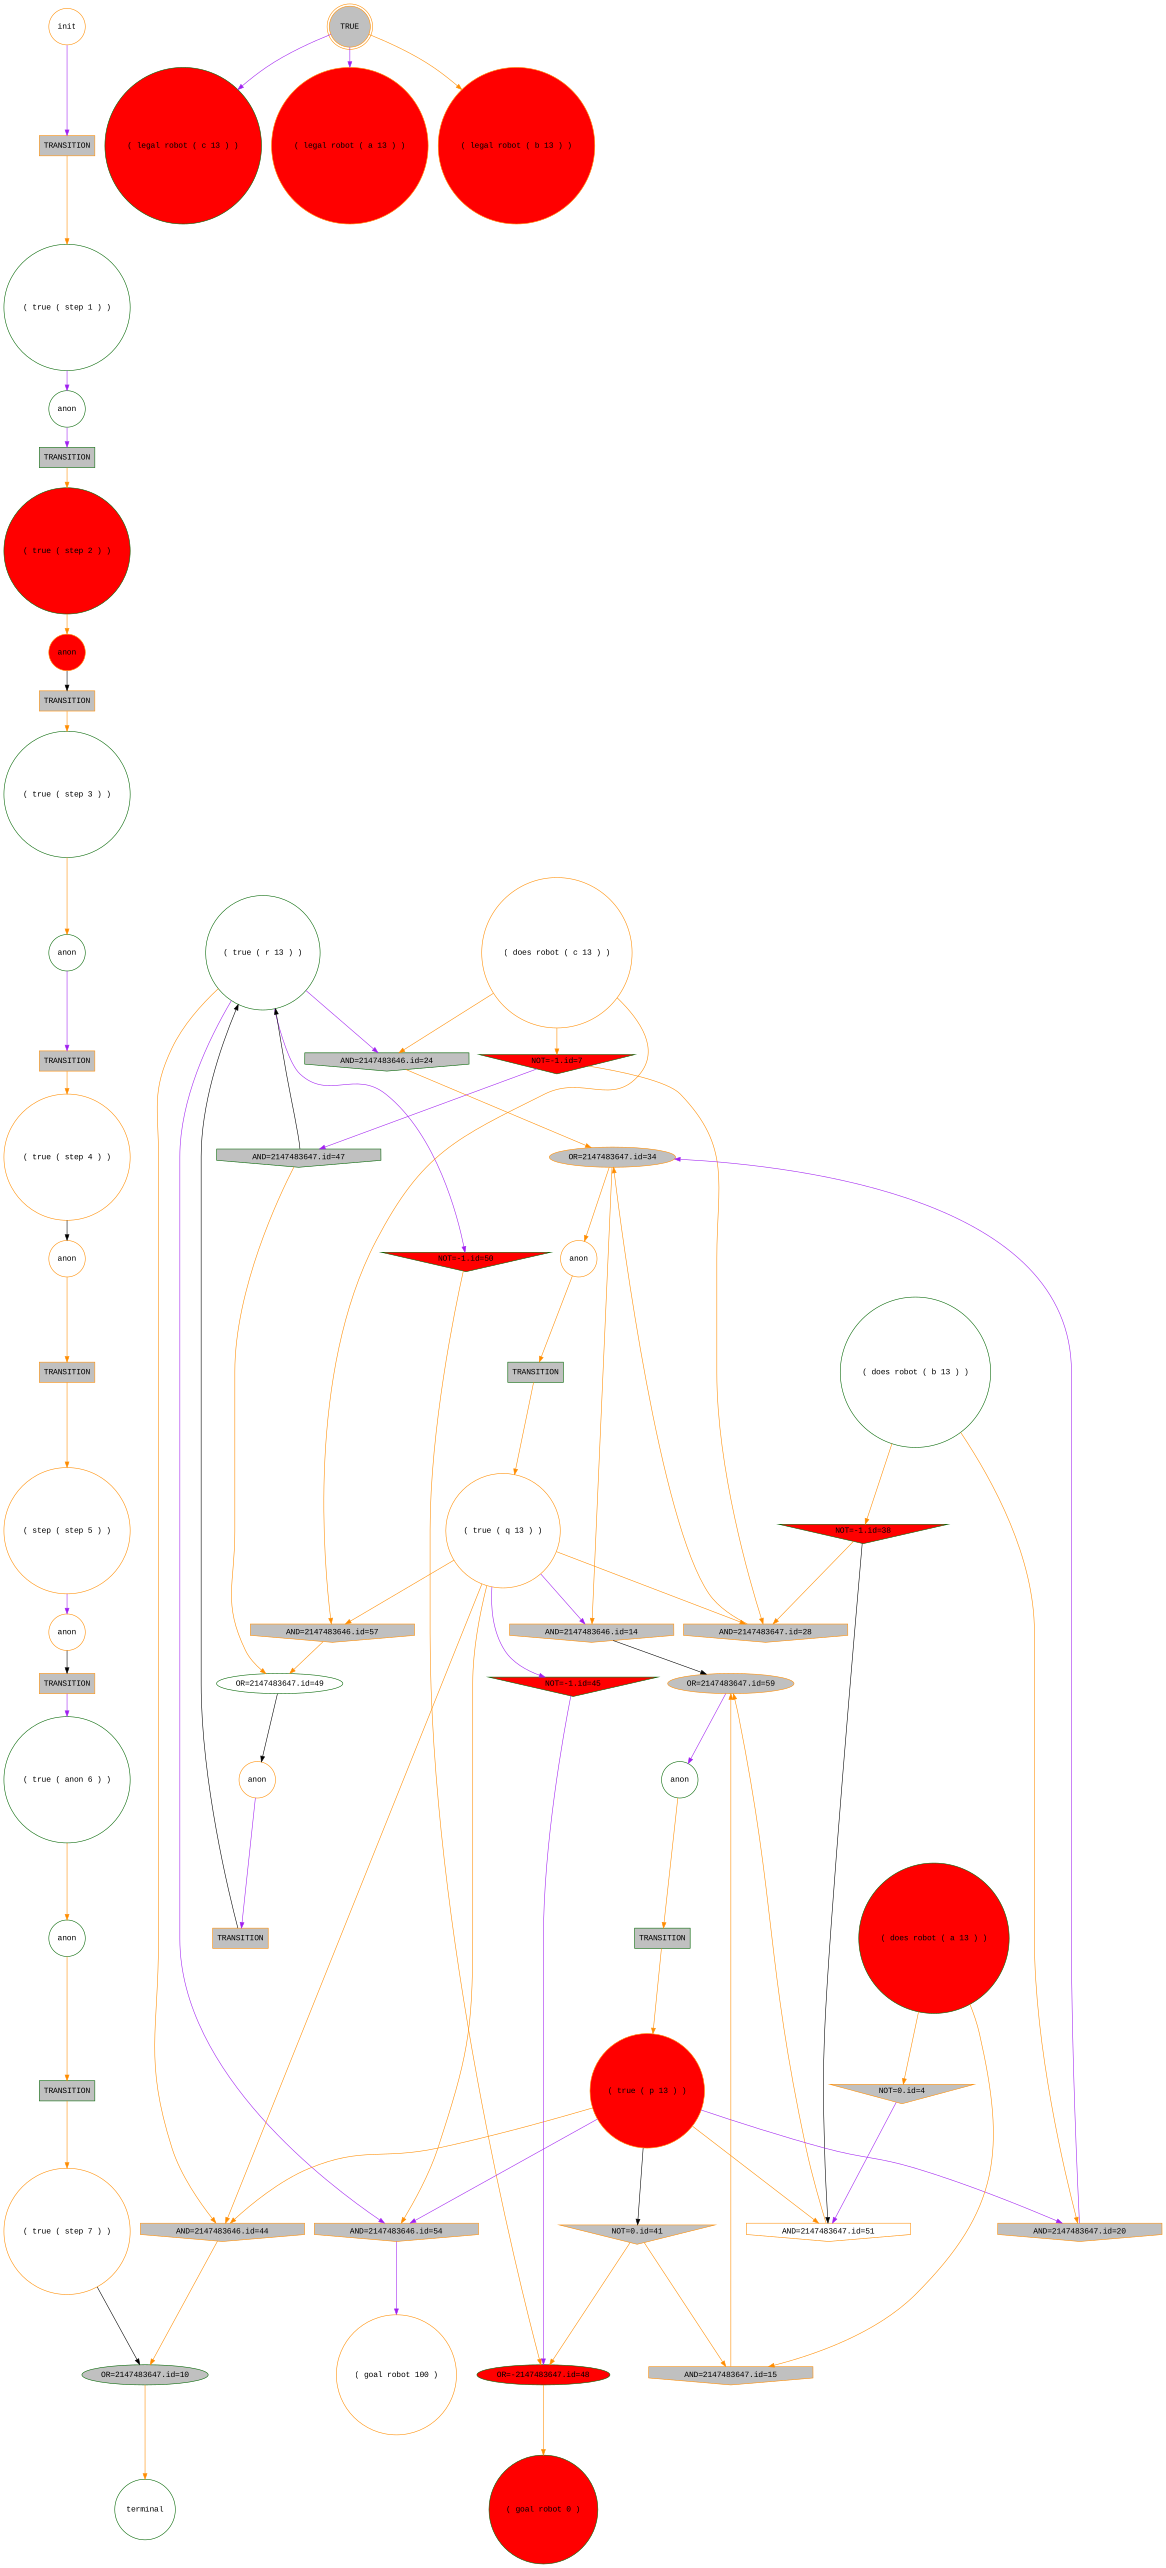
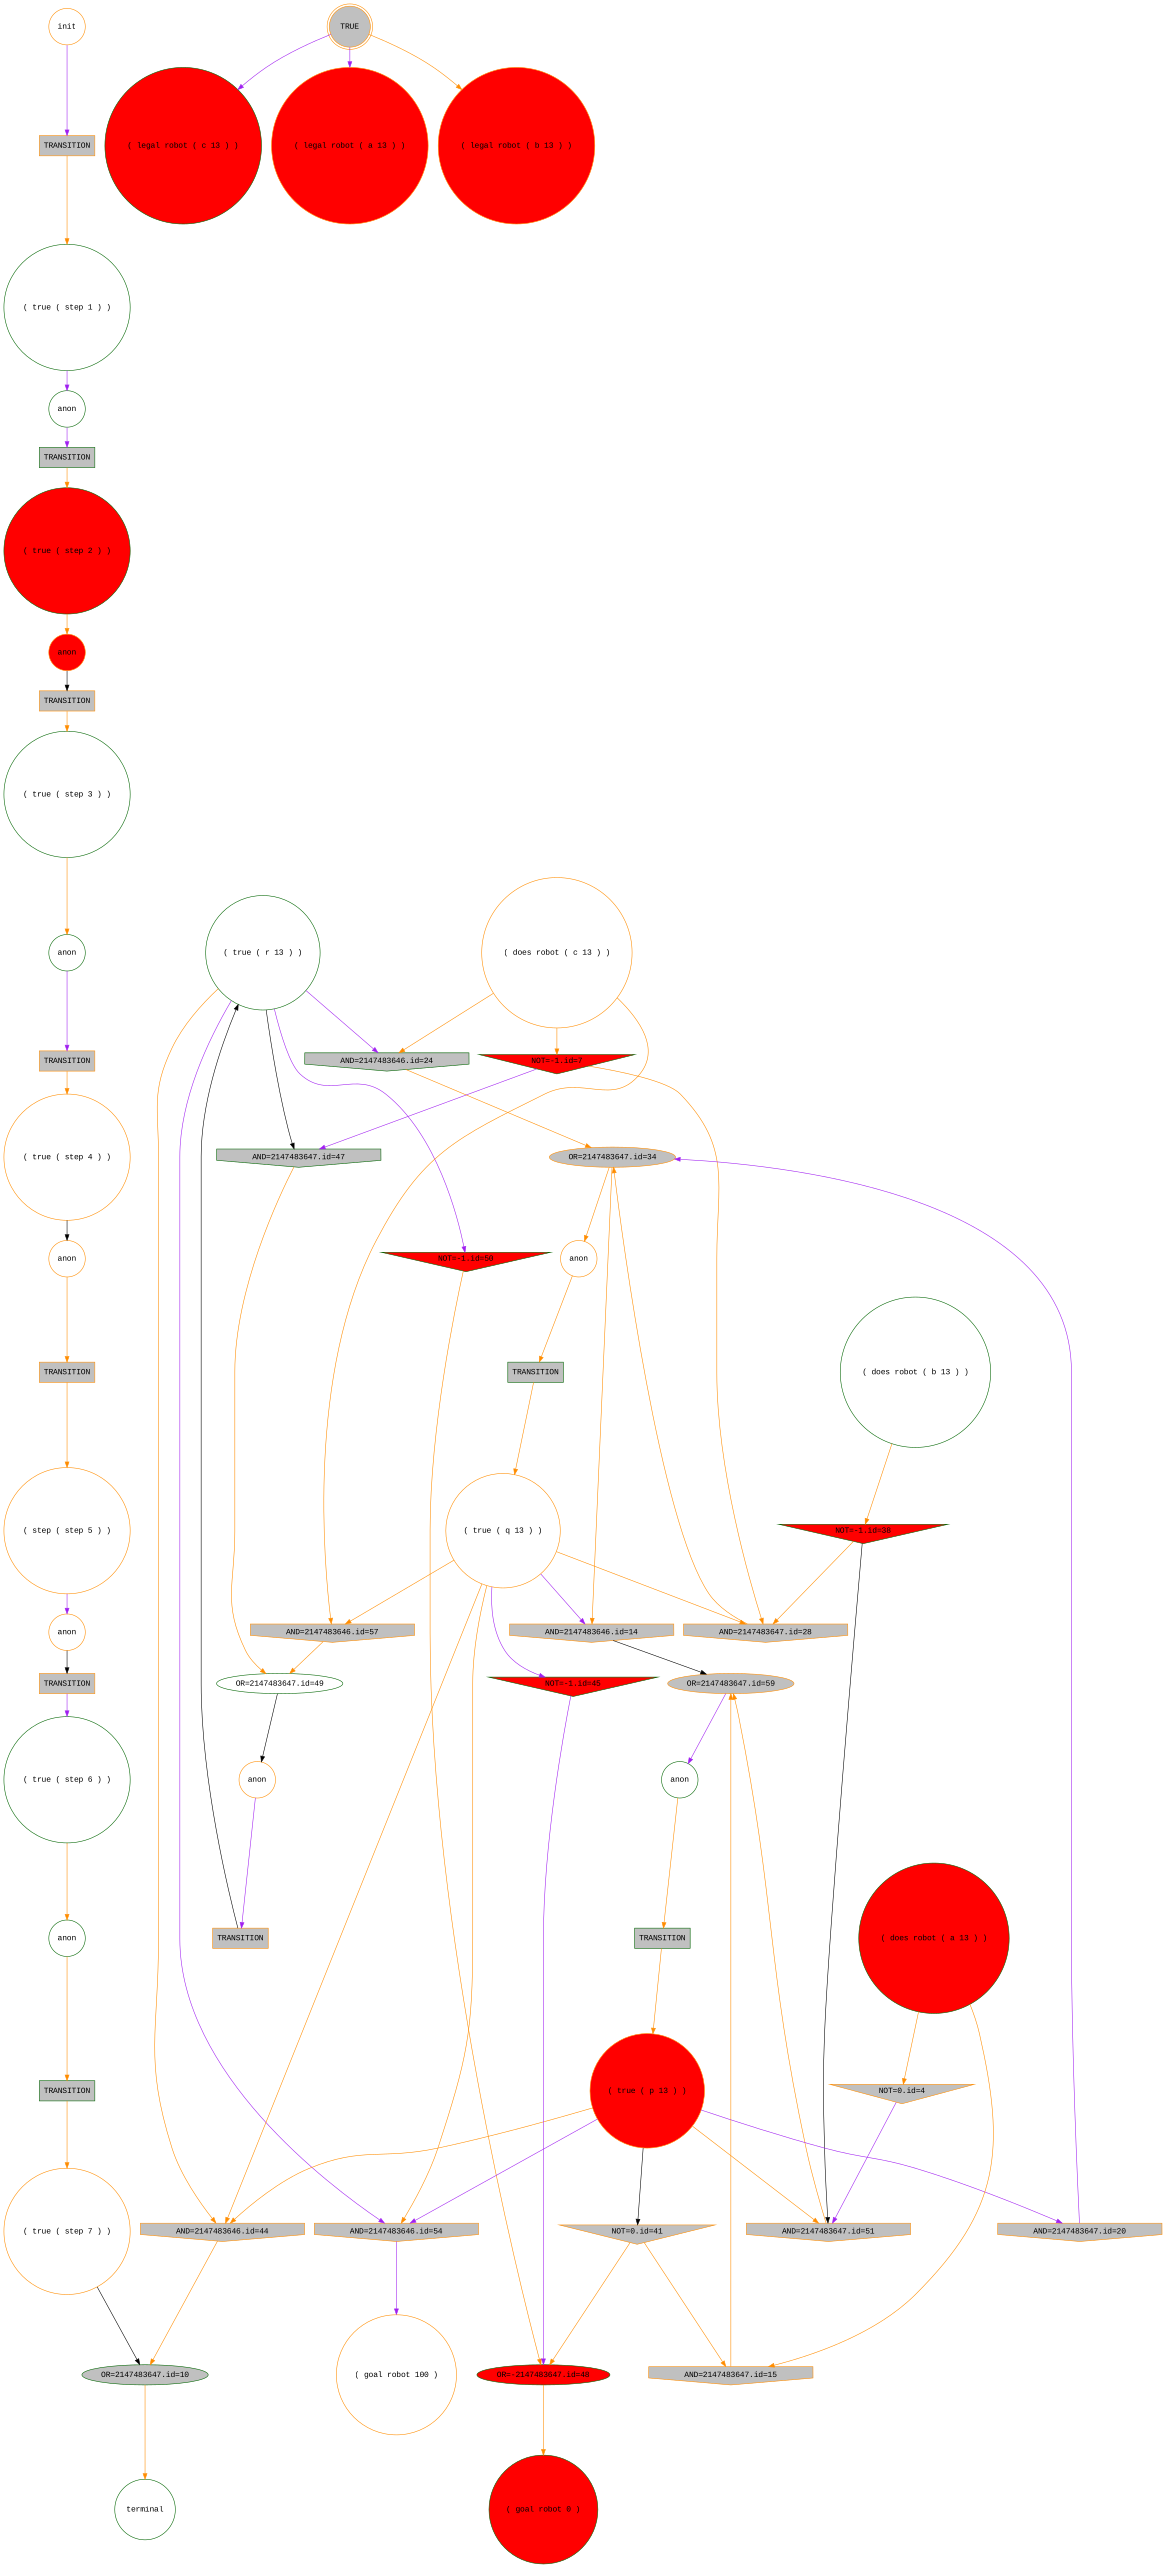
(288, 1082) -> (277, 1077)
(67, 1780) -> (67, 1780)
(1034, 1819) -> none
(828, 2231) -> (828, 2231)
